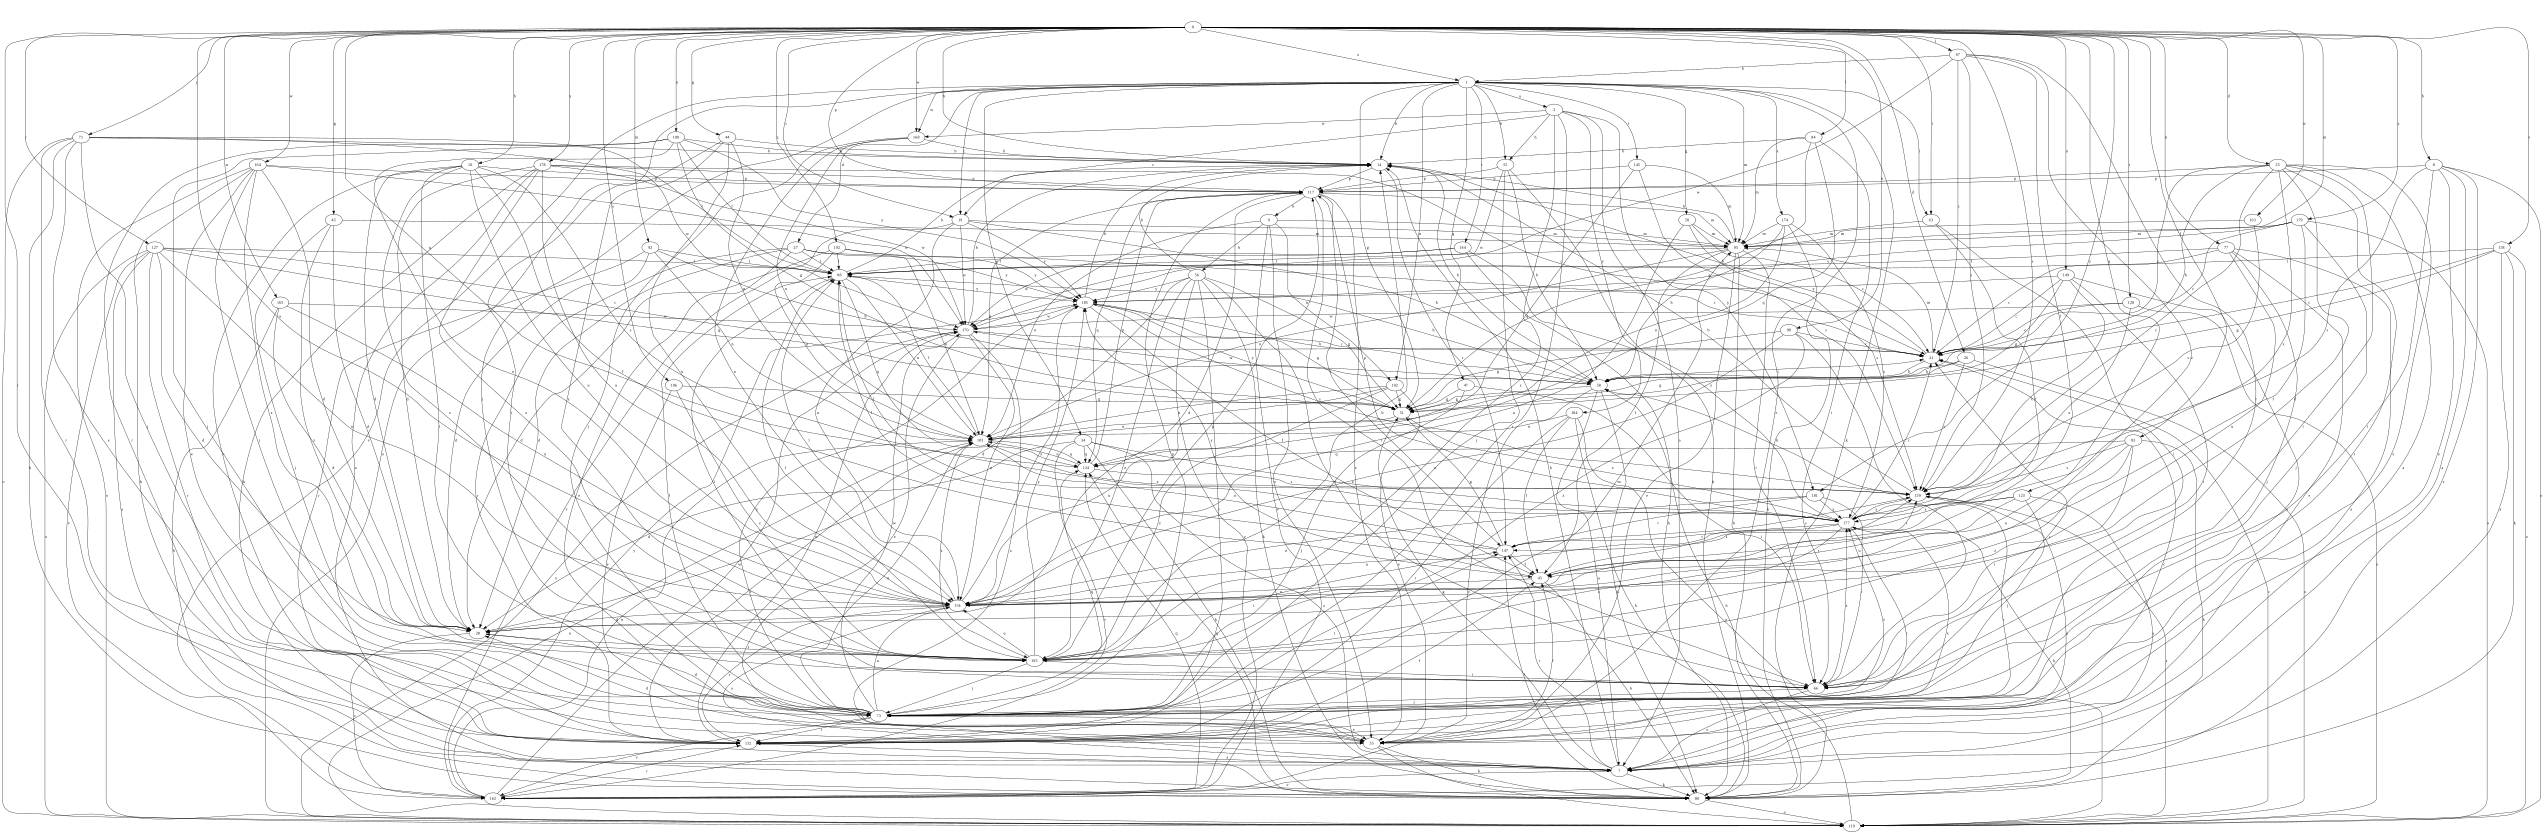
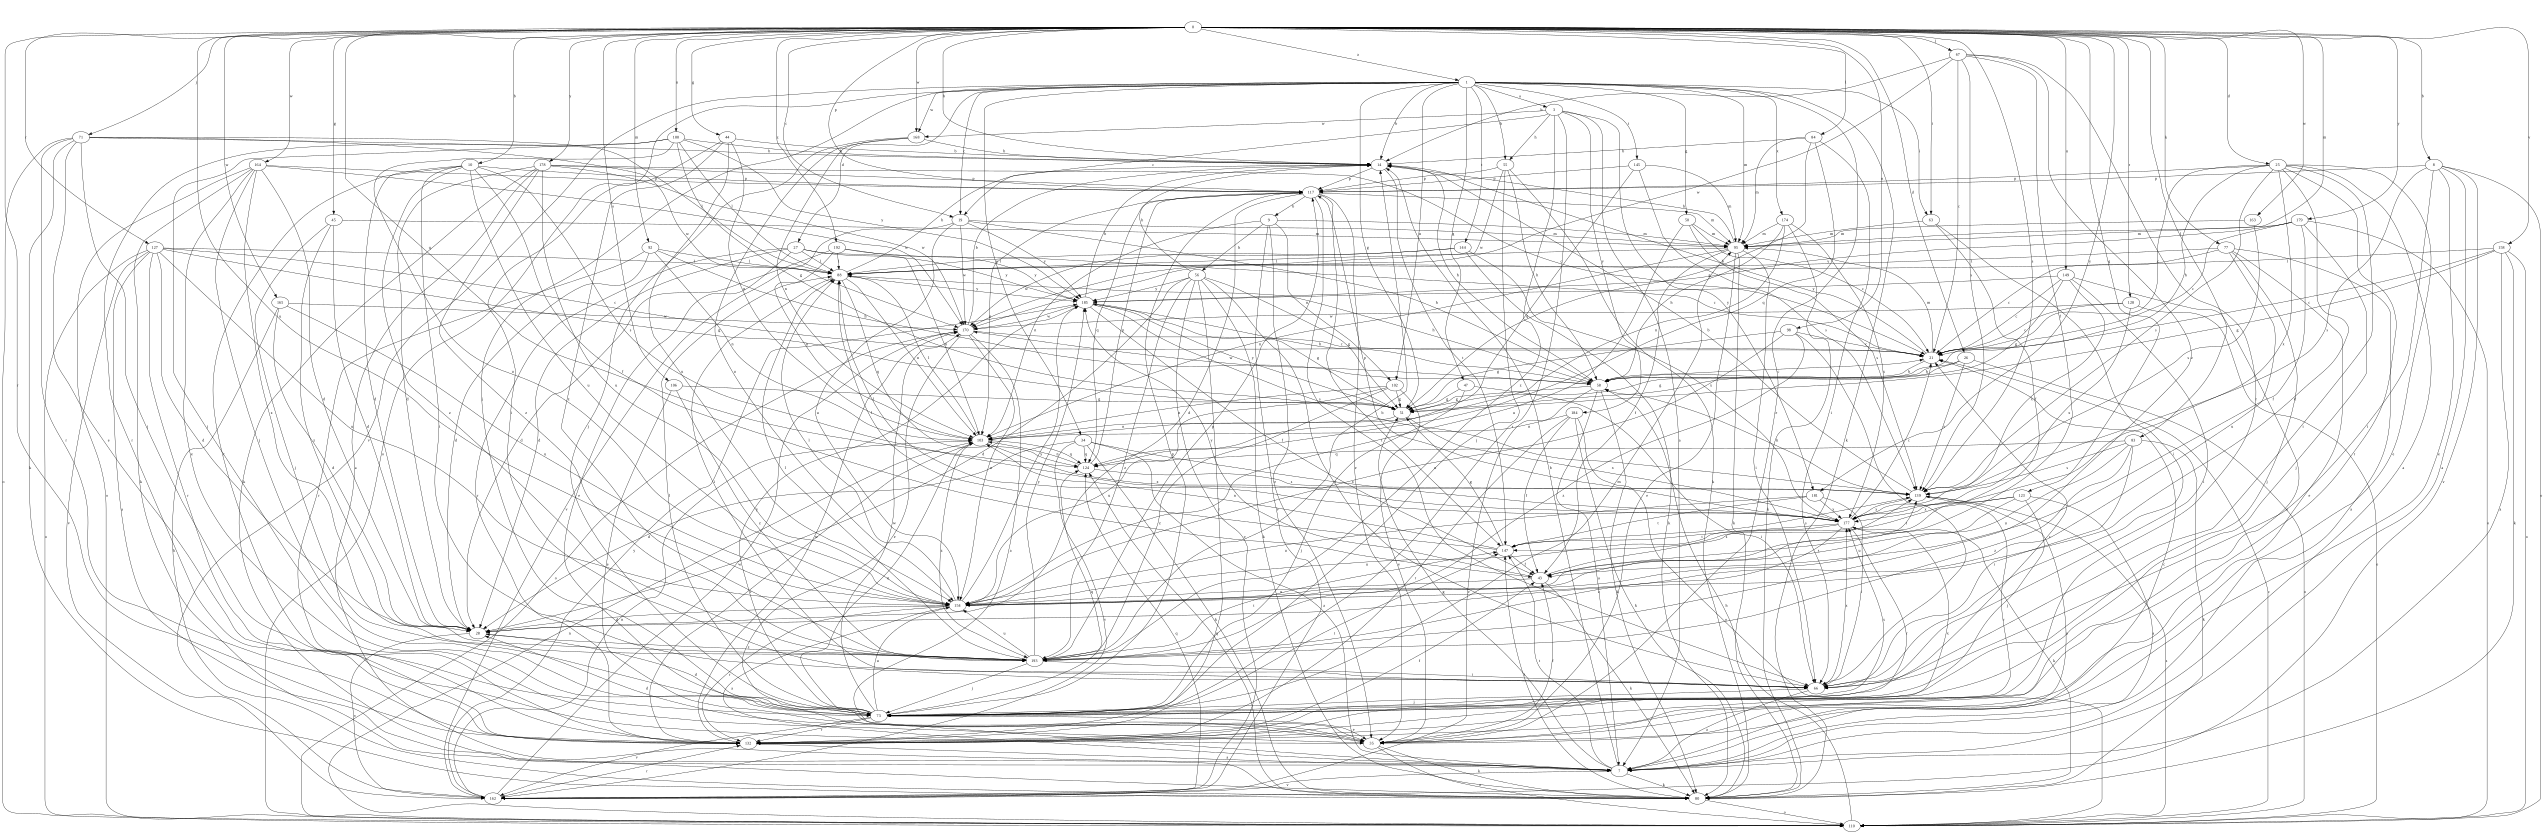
(1714, 68) -> (1667, 94)
